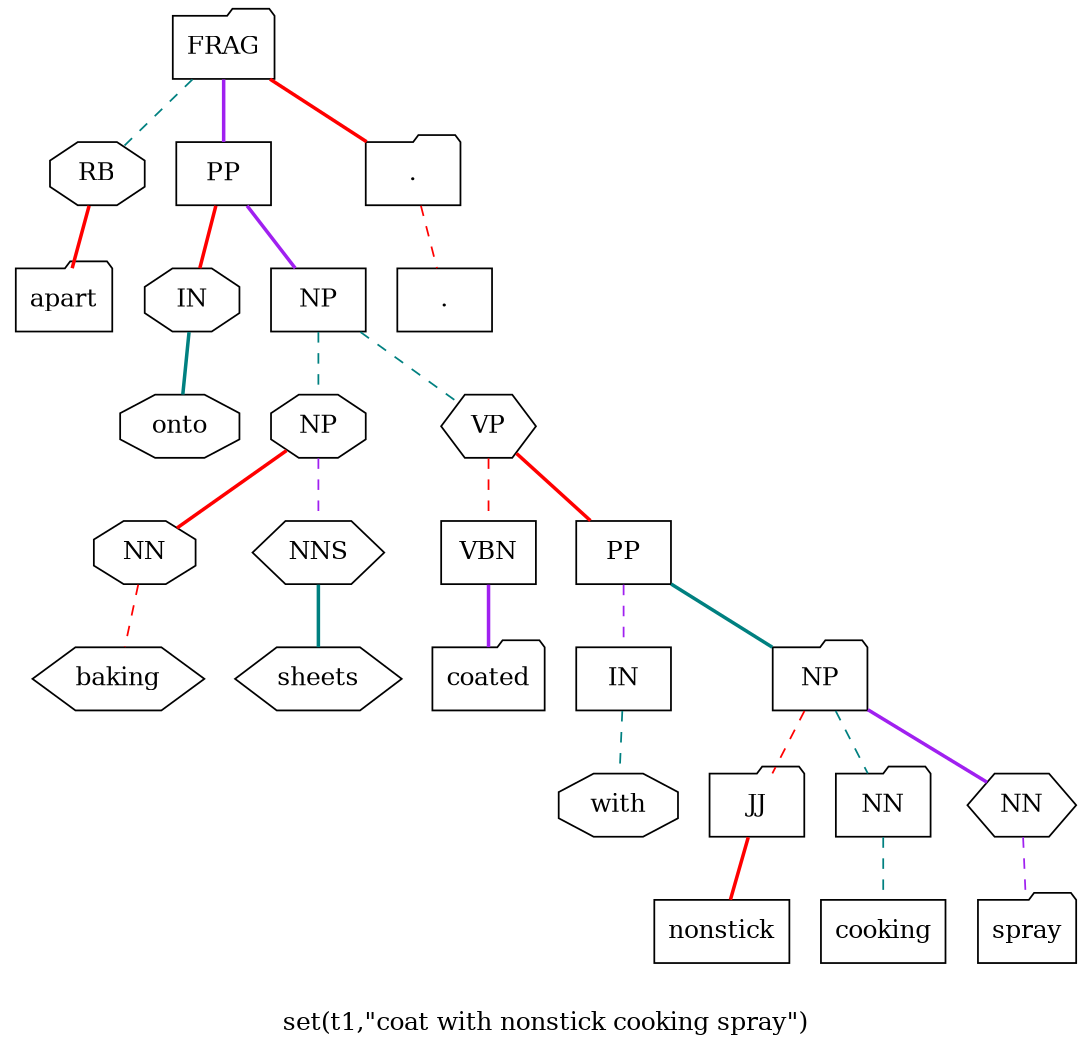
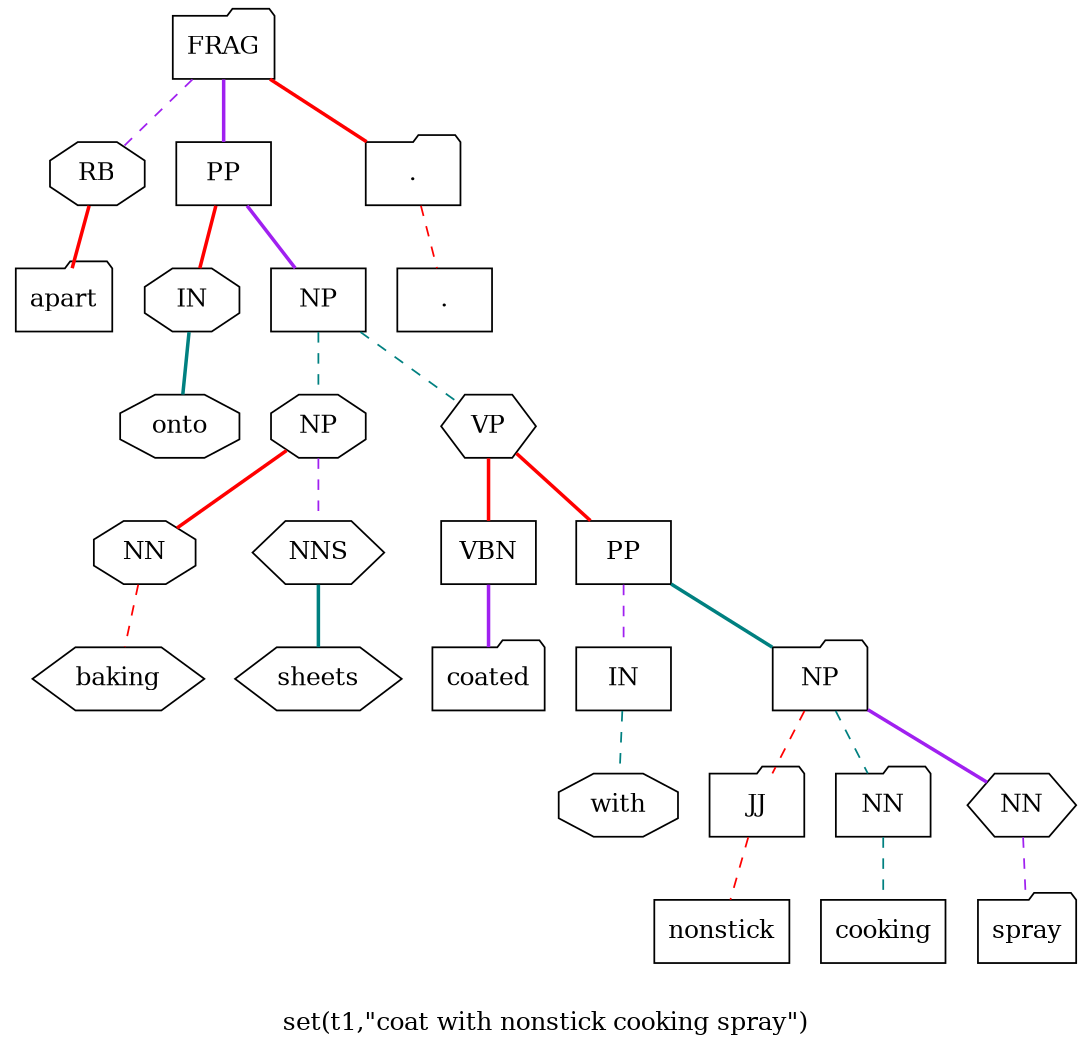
(158, 113) -> (158, 113)
(489, 490) -> (489, 490)
(739, 868) -> (739, 868)
